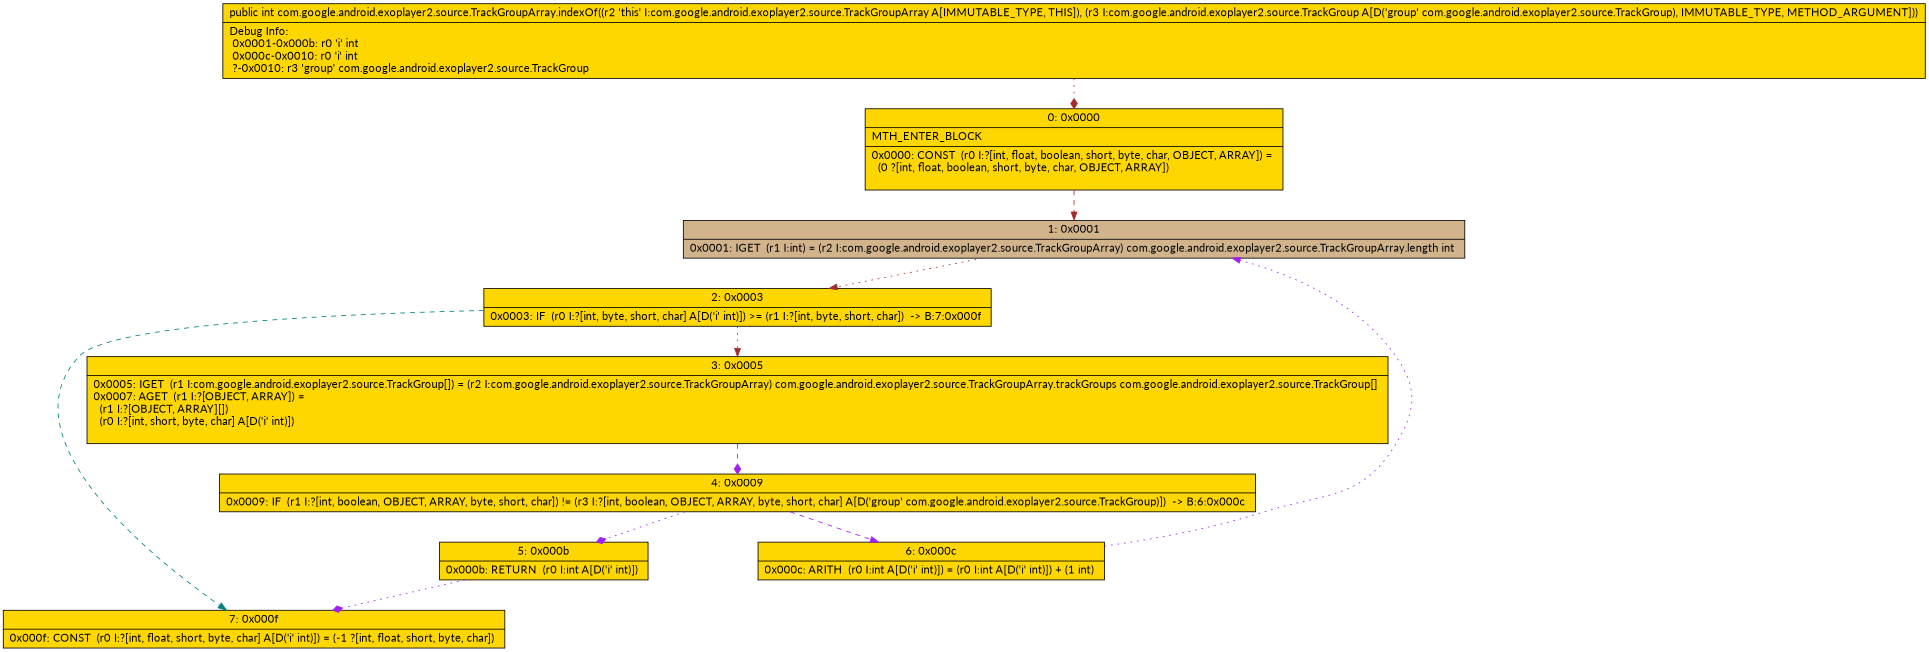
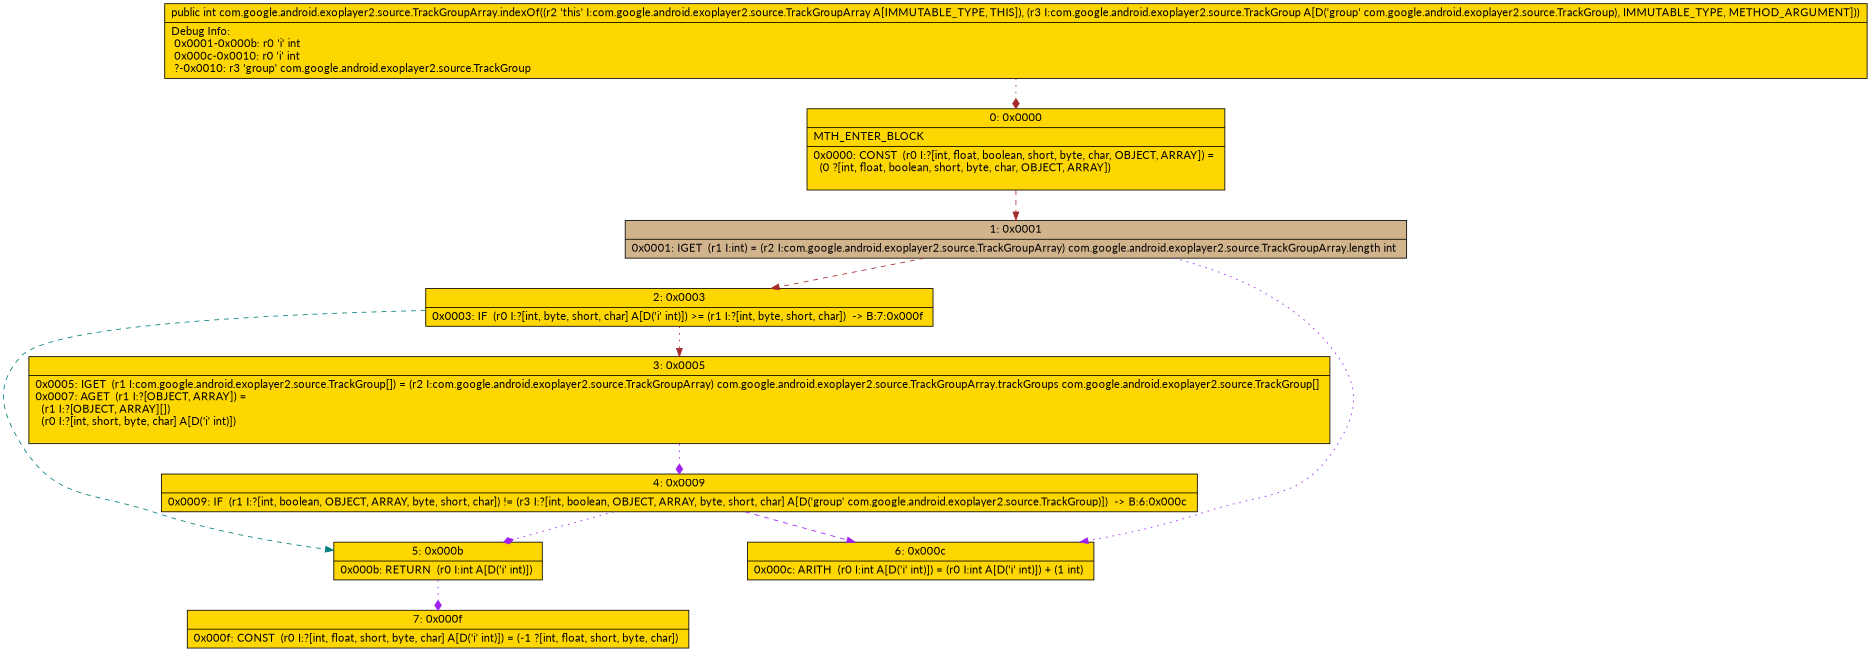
(910, 273) -> (852, 273)
(121, 339) -> (16, 363)
(738, 454) -> (679, 454)
(1386, 459) -> (1341, 438)
